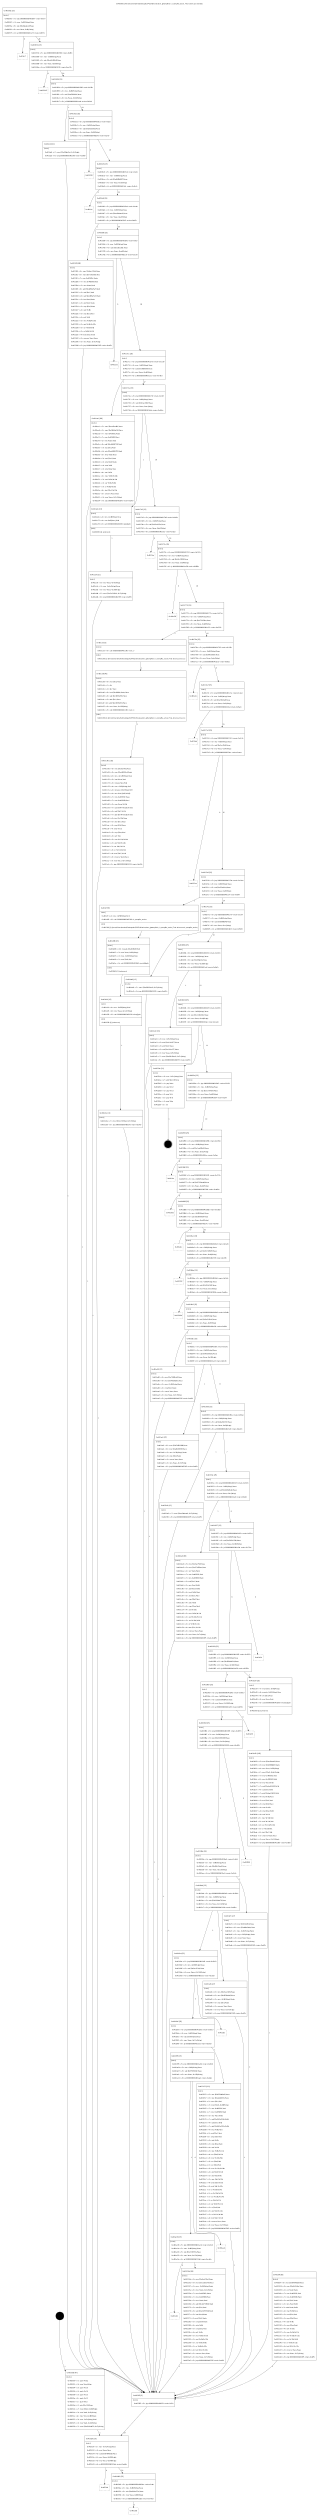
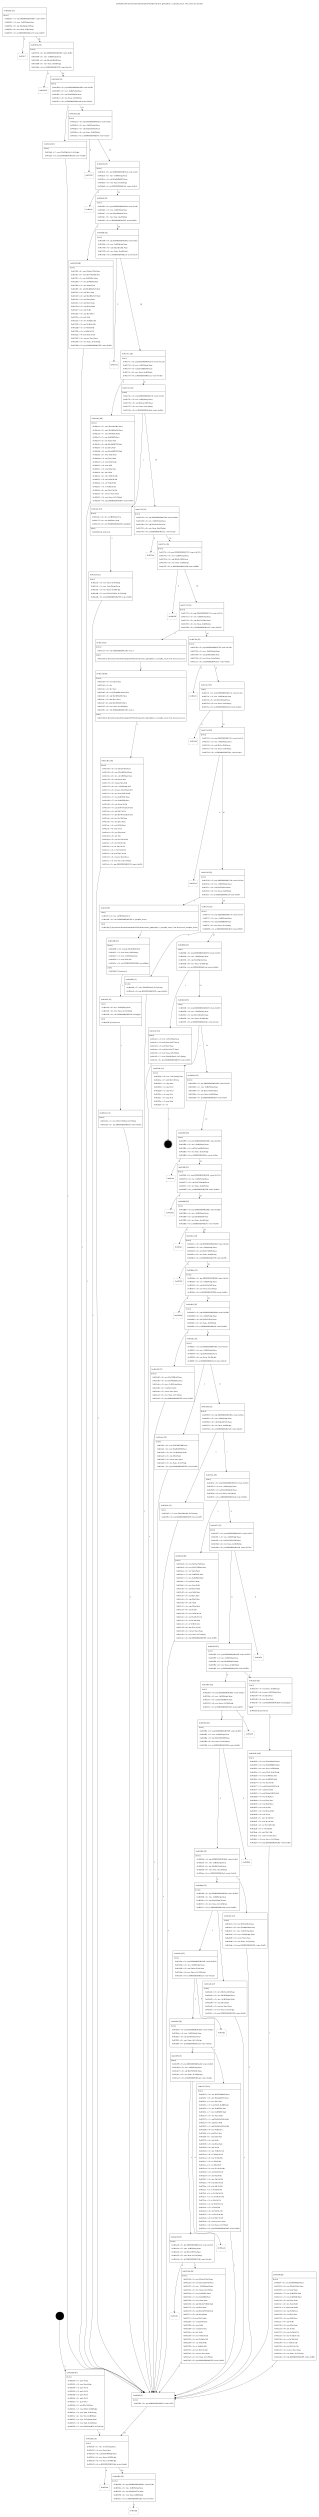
(183, 1234) -> (183, 1235)
